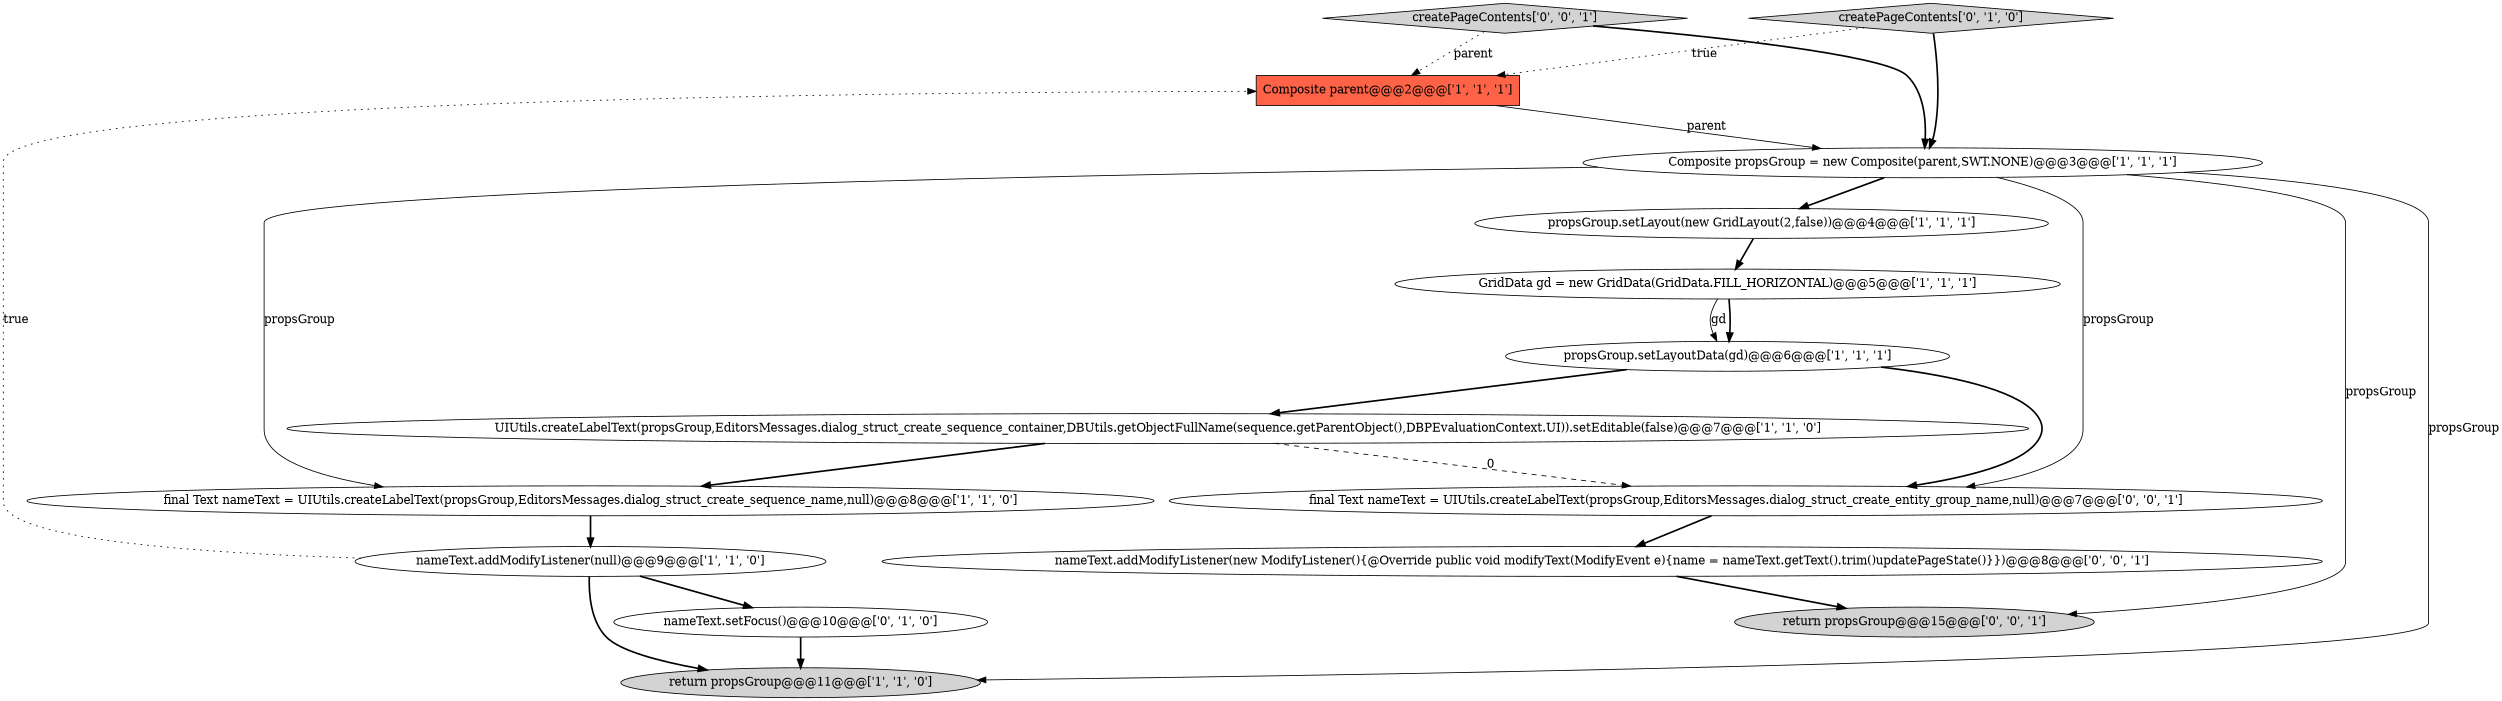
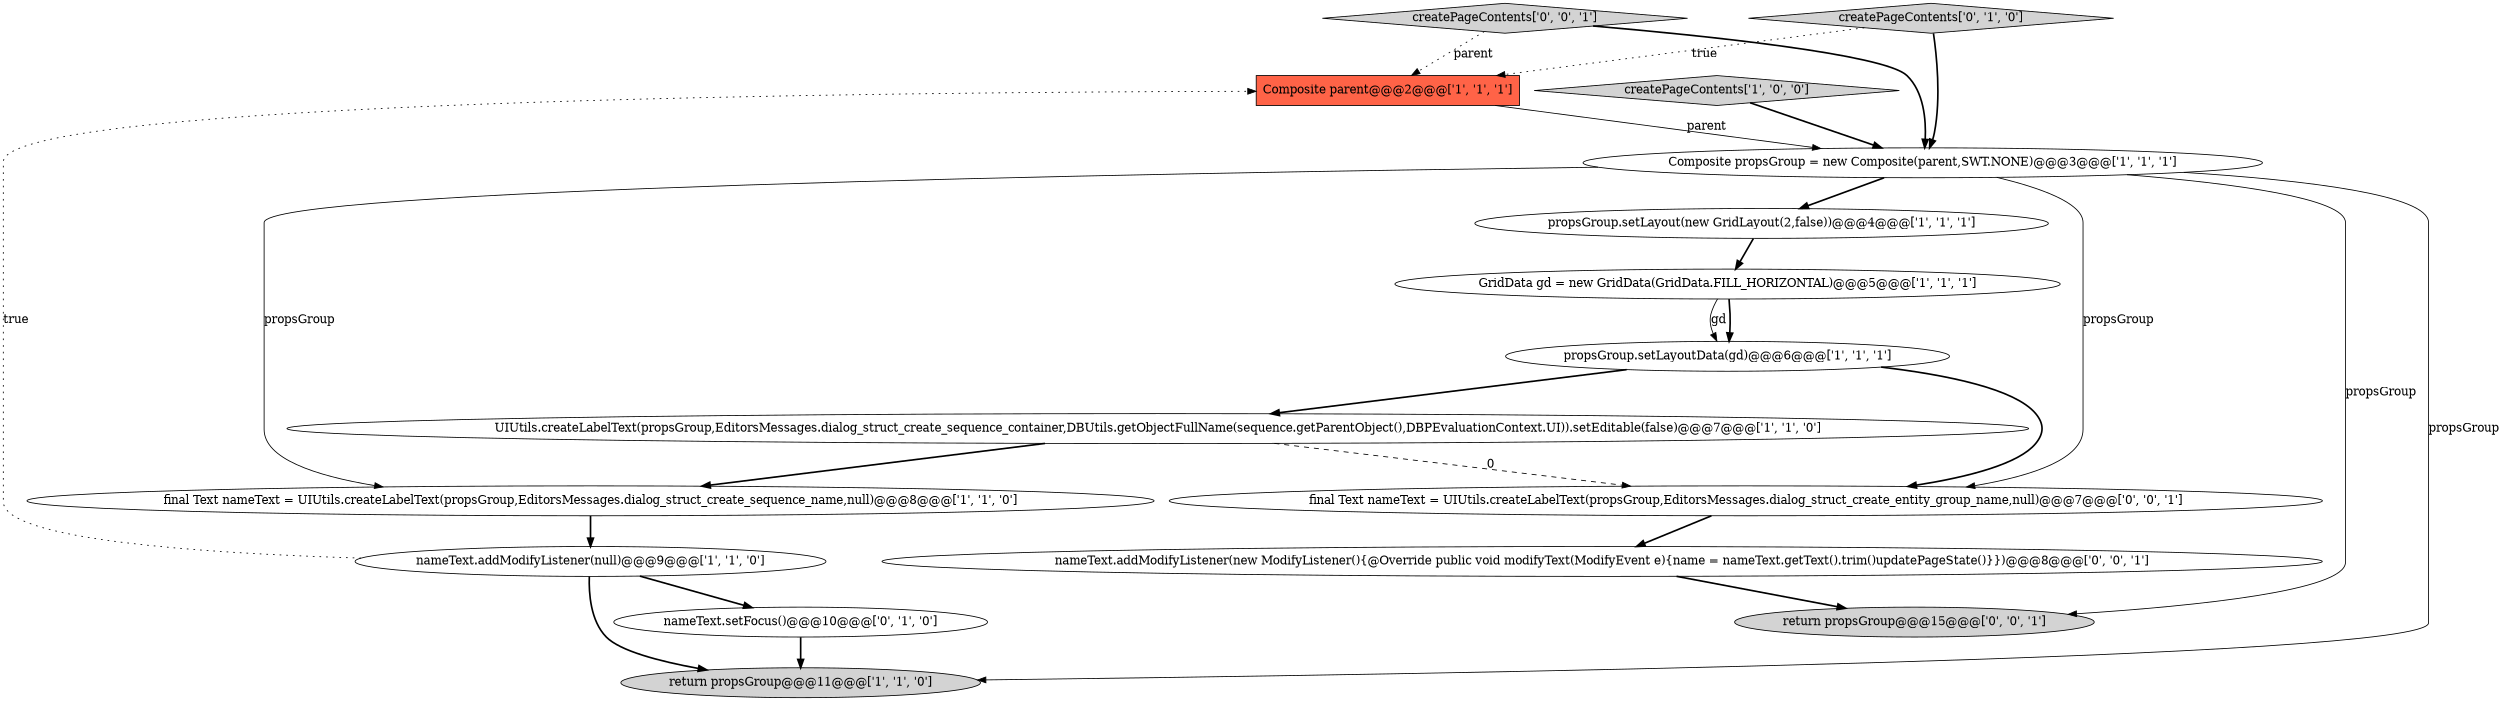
none -> (1717, 91)
